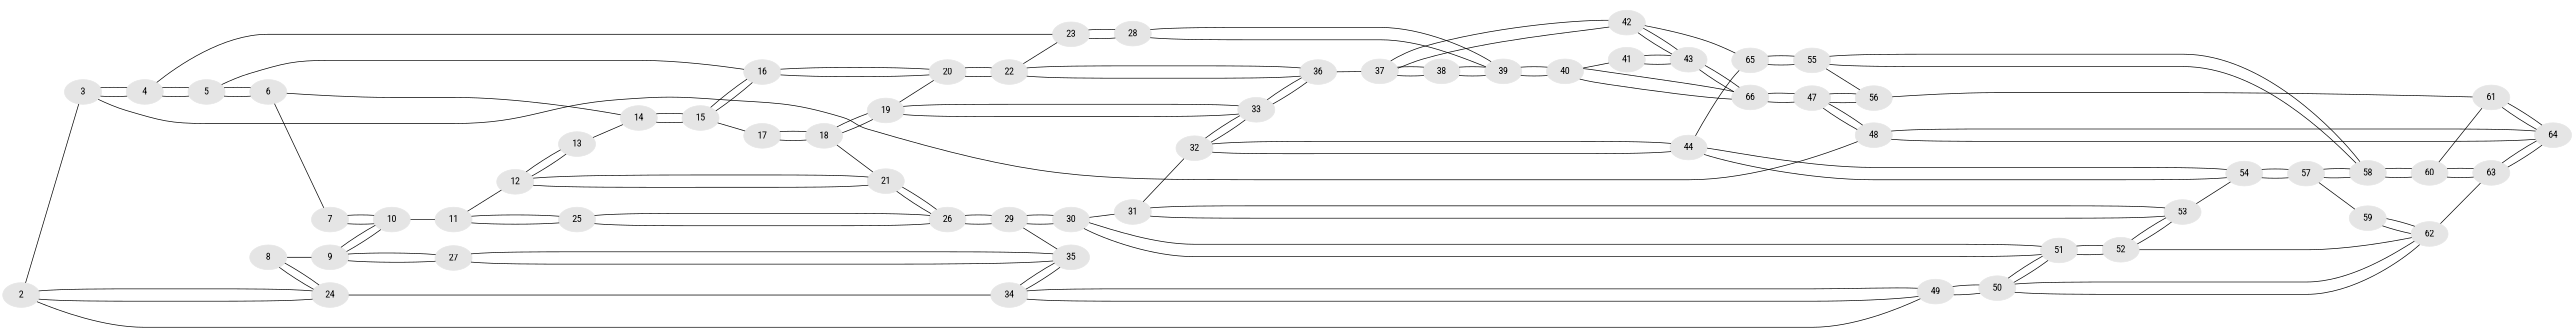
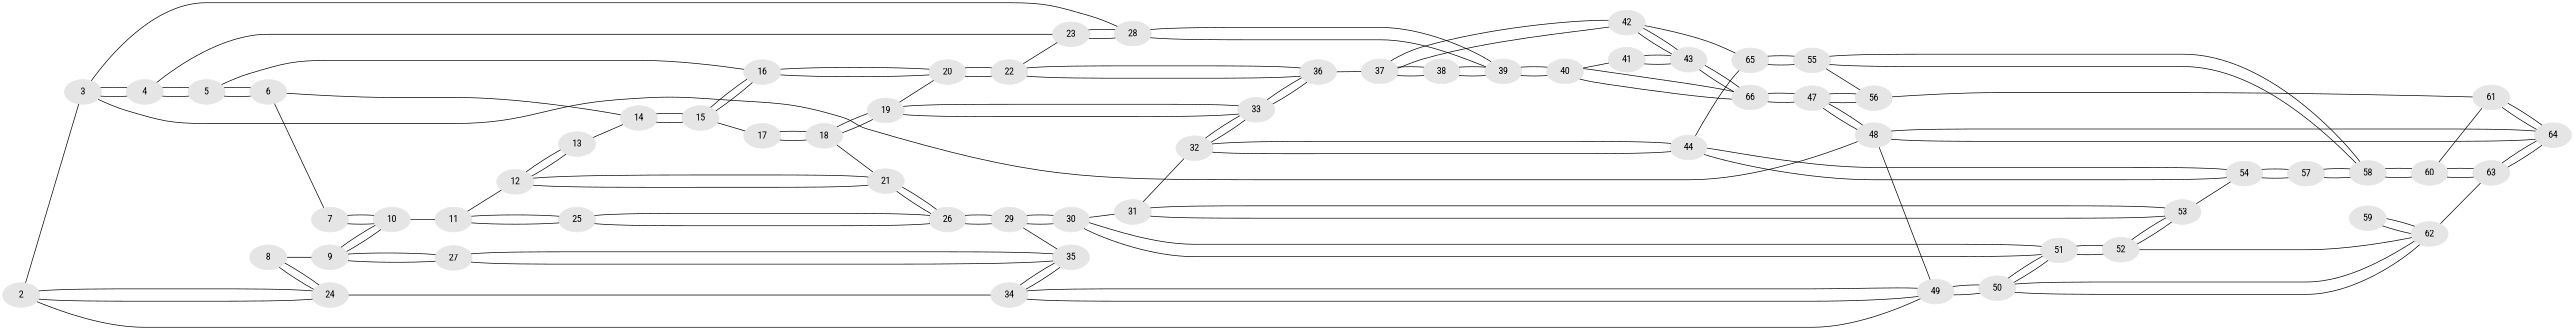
none -> (592, 3)
(2337, 196) -> none
none -> (1905, 213)
